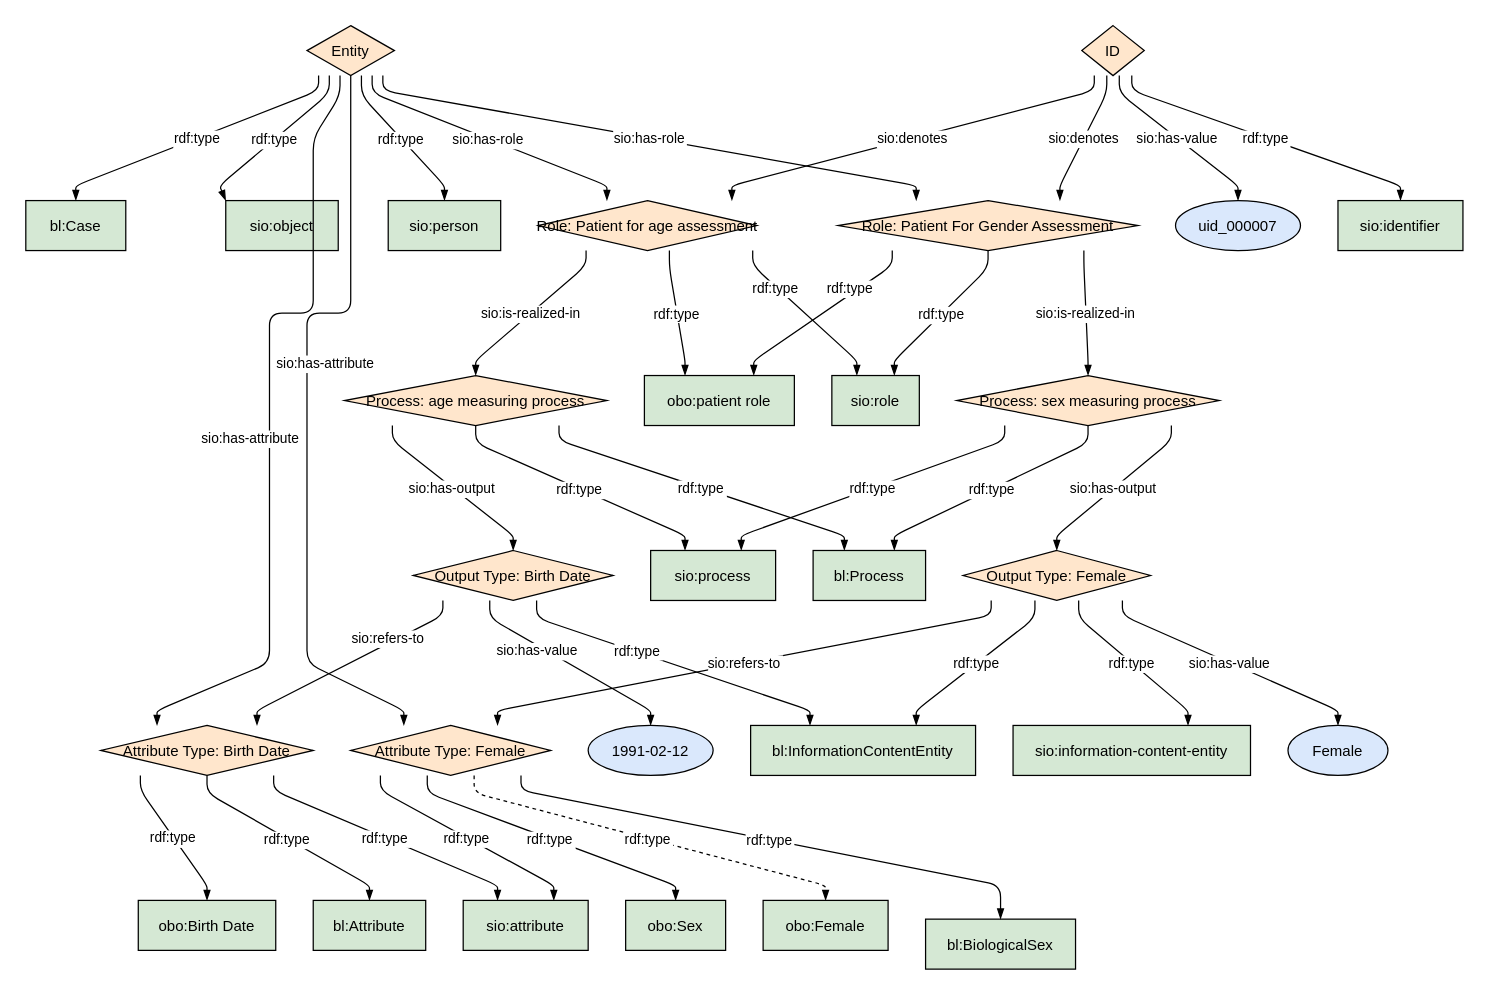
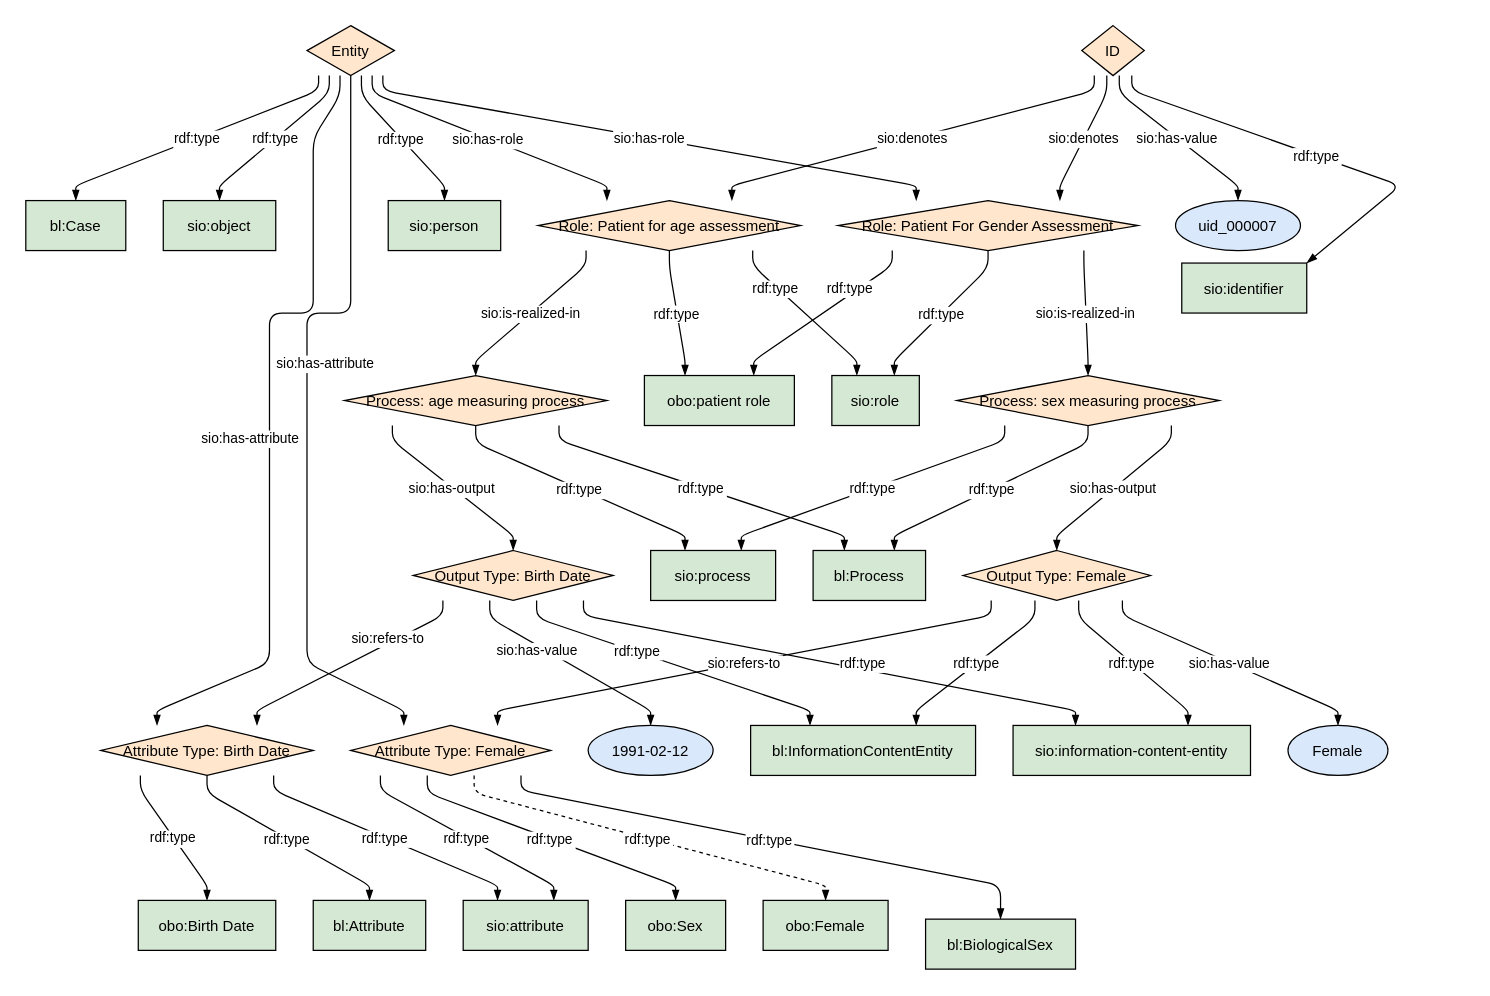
(282, 226) -> (219, 226)
(648, 226) -> (669, 226)
(1401, 226) -> (1244, 288)
none -> (933, 683)
